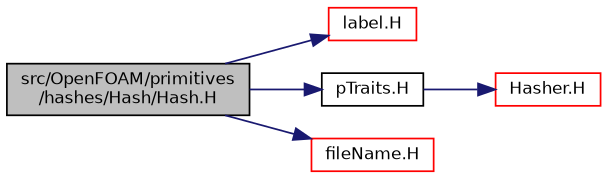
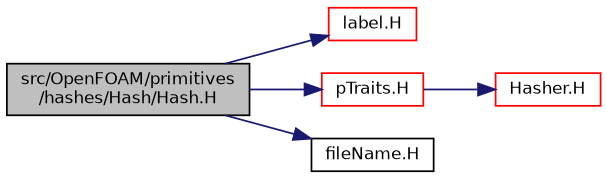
(373, 89) -> (373, 89)
(373, 155) -> (373, 155)
